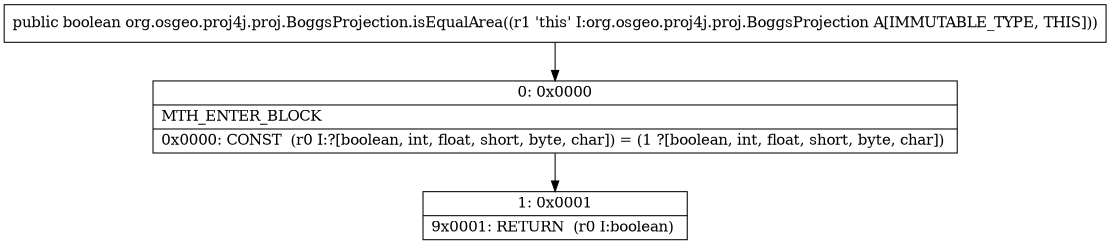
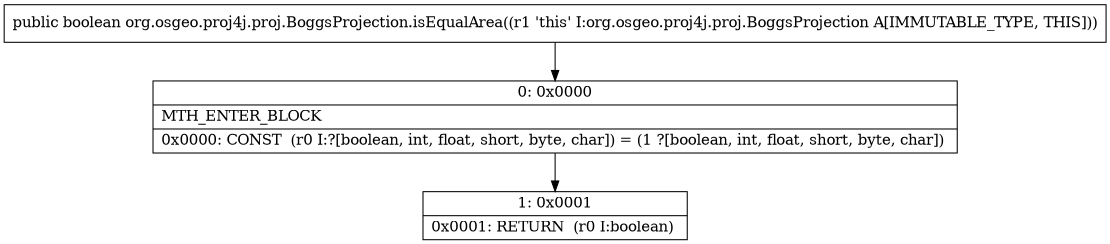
(555, 227) -> (555, 227)
